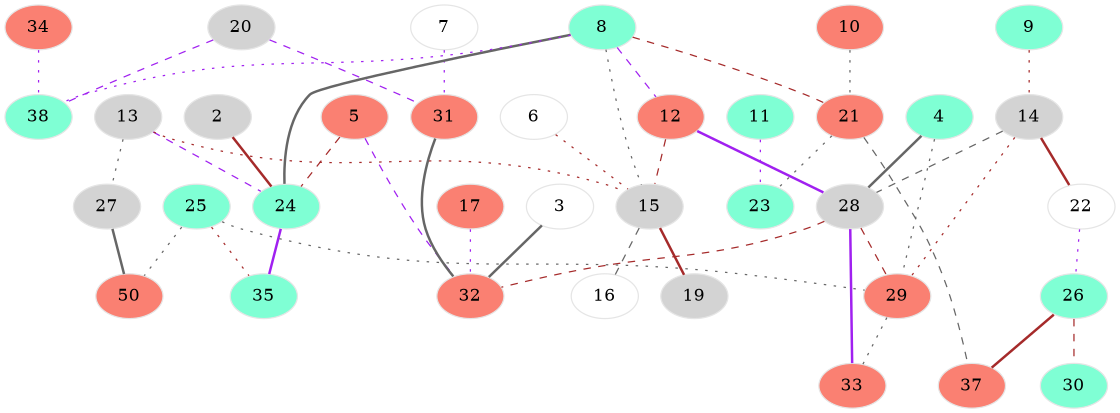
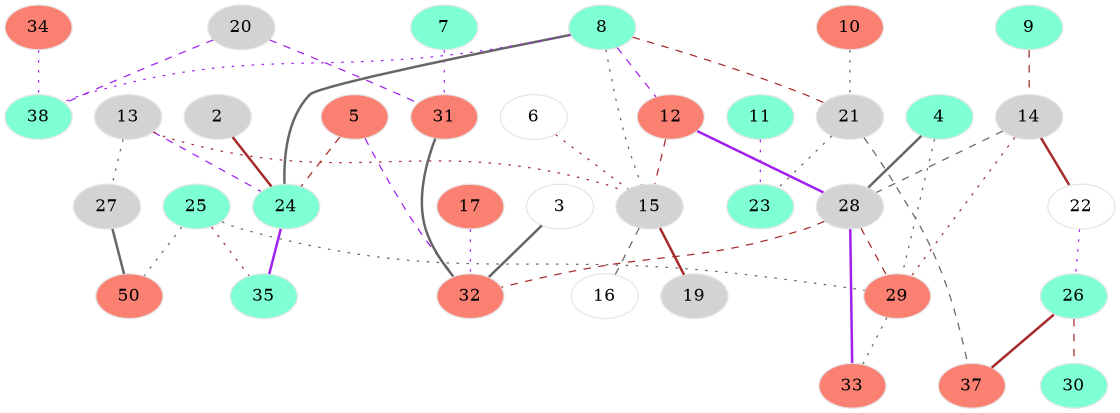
(444, 27) -> (444, 27)
(1029, 72) -> (1029, 72)
(850, 117) -> (850, 117)
